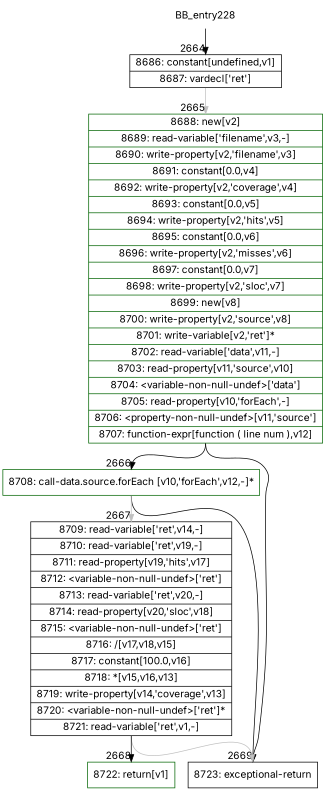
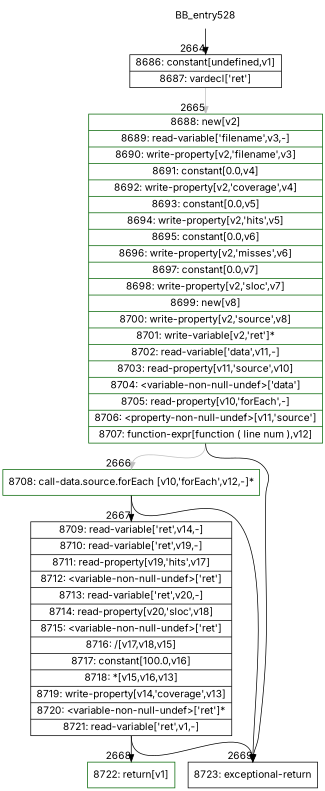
(206, 16) -> (206, 16)
(172, 457) -> (172, 457)
(131, 505) -> (131, 505)
(189, 750) -> (189, 750)
